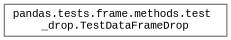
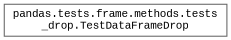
(116, 20) -> (116, 20)
